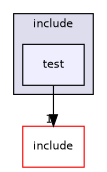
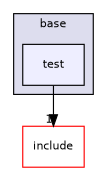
(53, 24) -> (53, 24)
